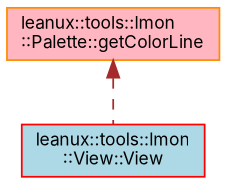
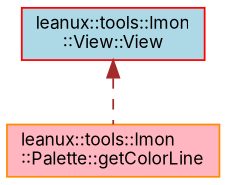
(113, 101) -> (113, 101)
